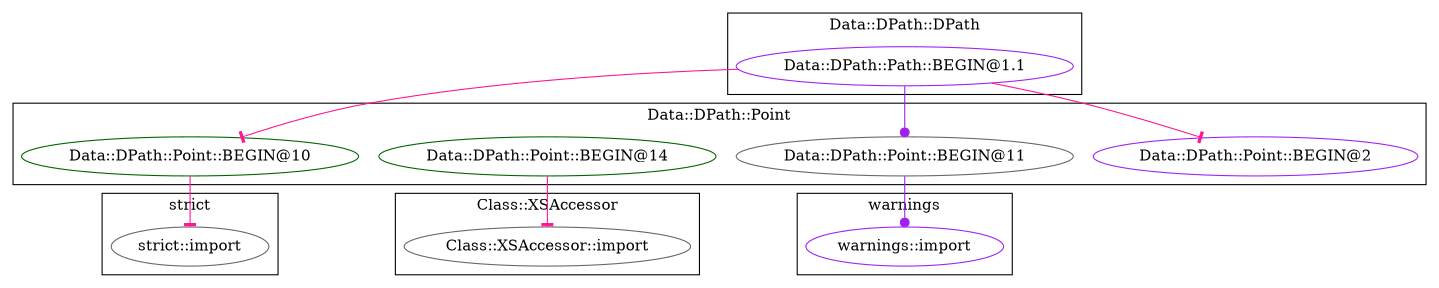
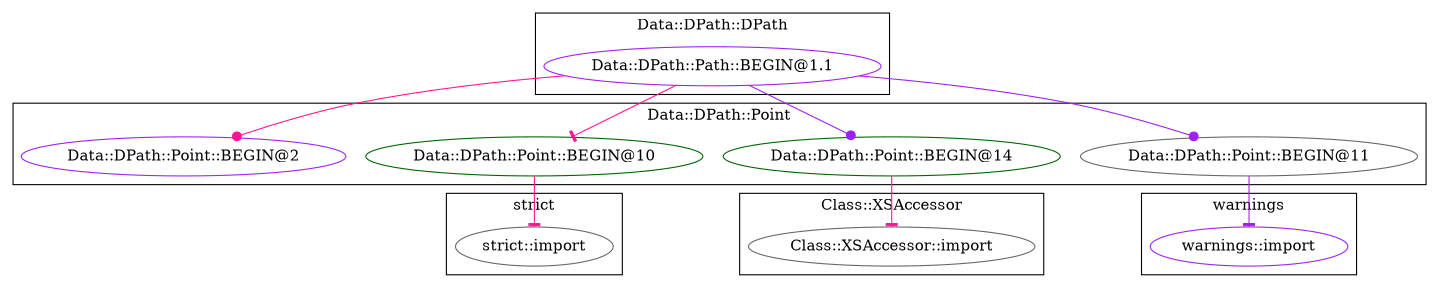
none -> (800, 111)
(1111, 111) -> (401, 95)
(905, 200) -> (1249, 200)
